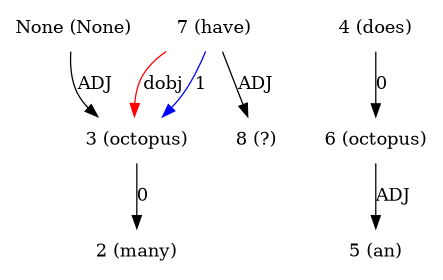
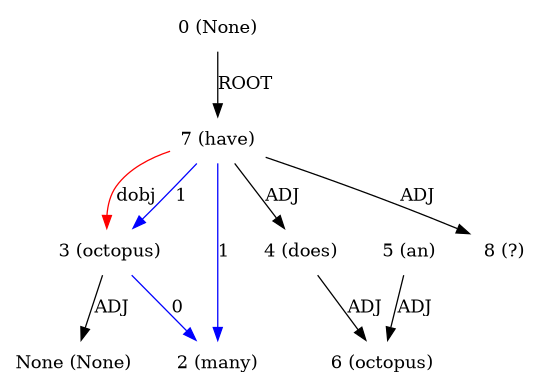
none -> (218, 28)
(73, 82) -> (94, 301)
(382, 84) -> (365, 308)
(137, 189) -> (159, 303)
(376, 189) -> (397, 301)
none -> (256, 191)
none -> (218, 245)
